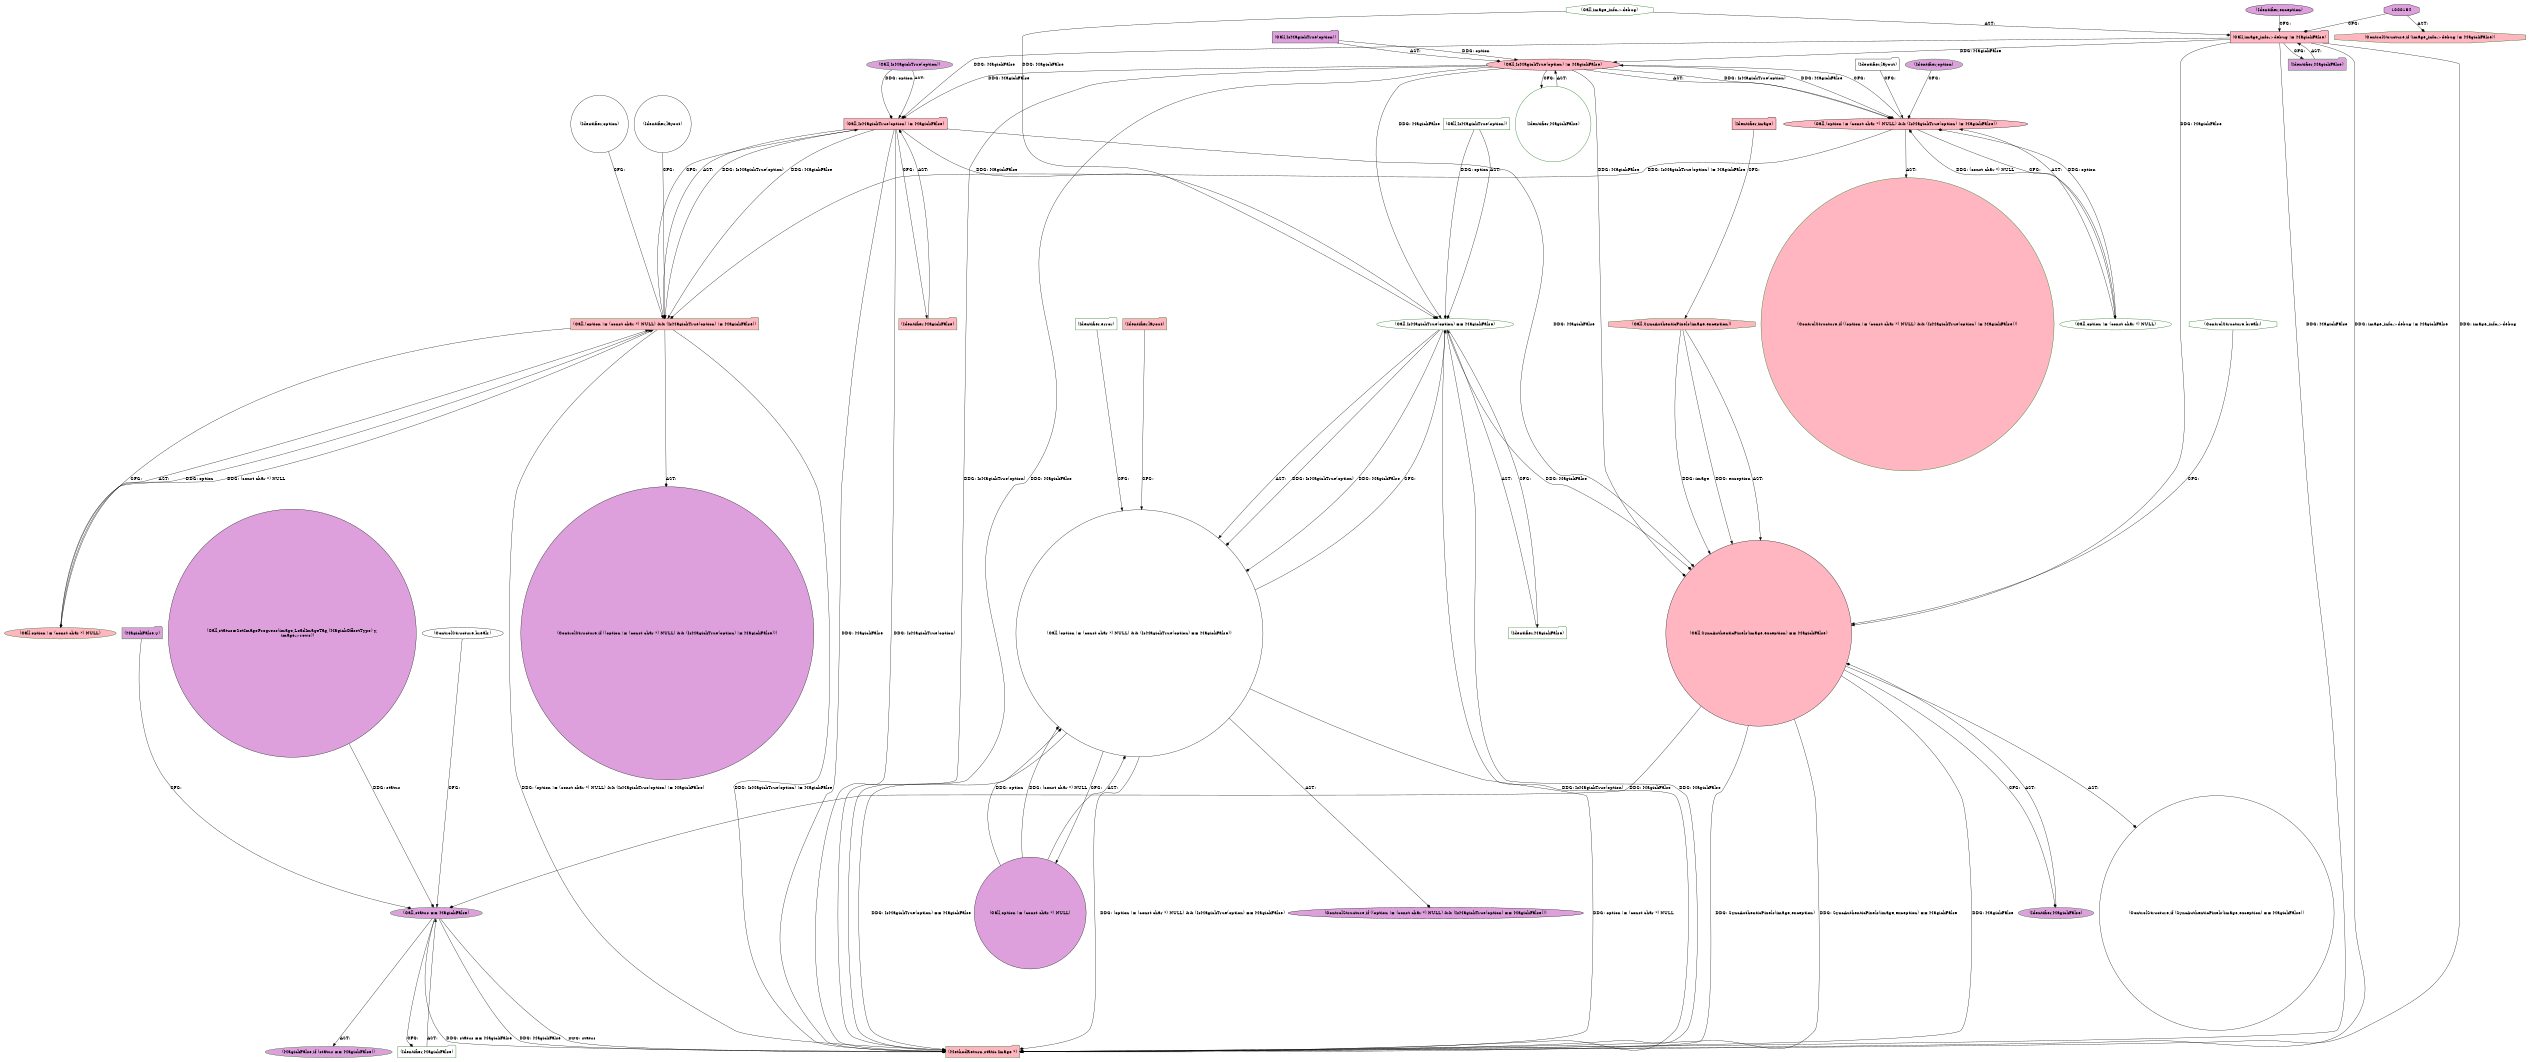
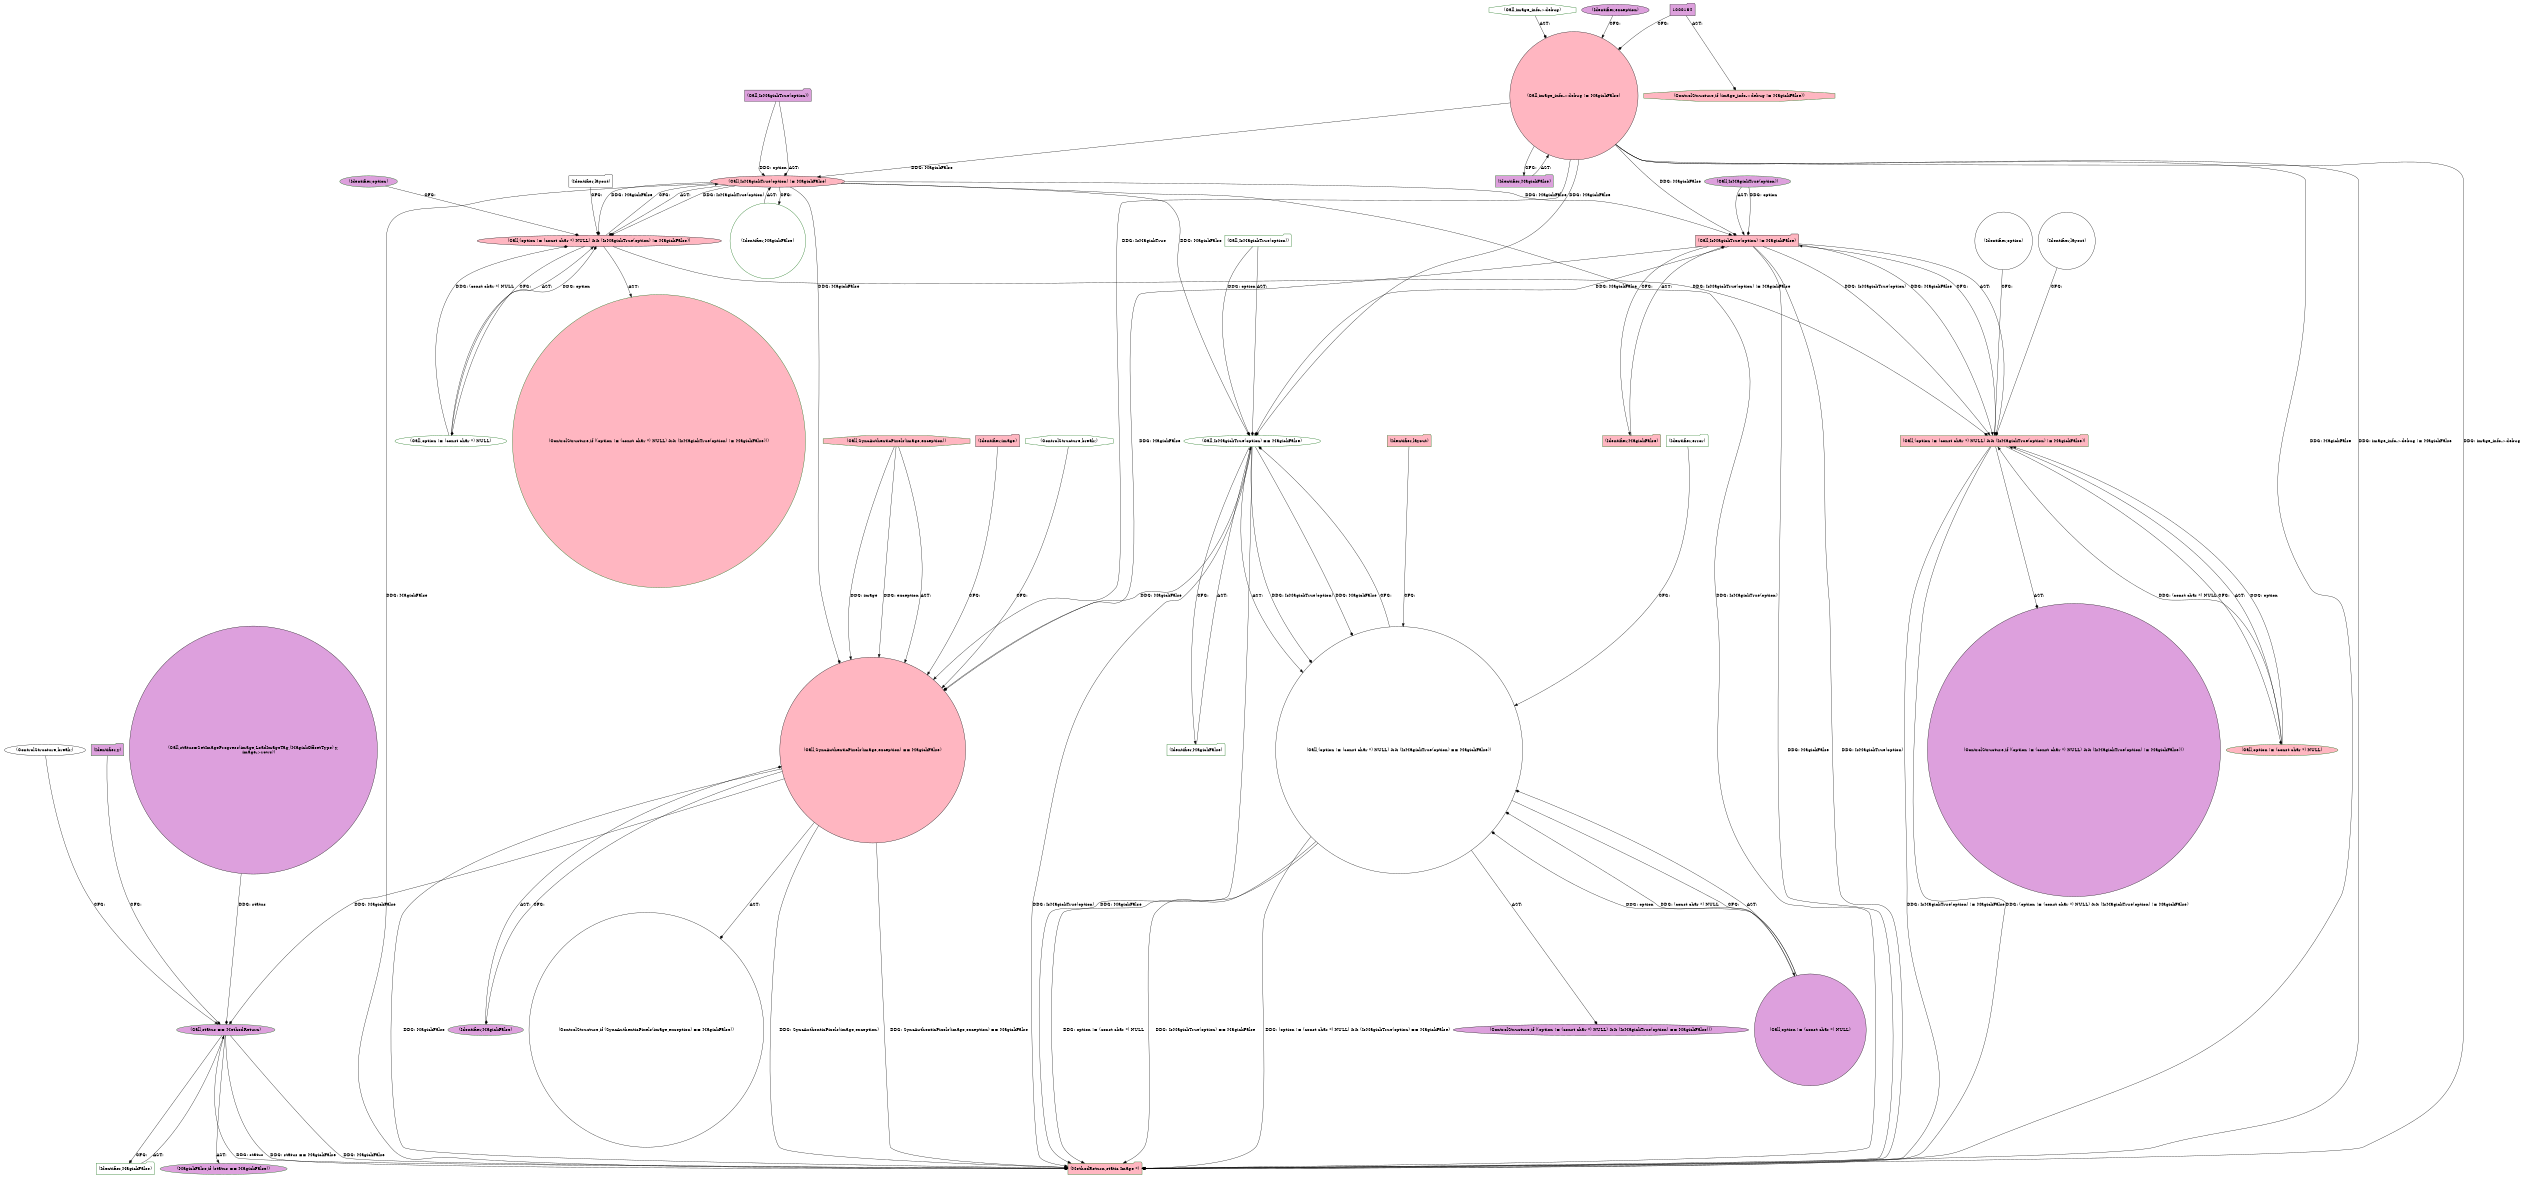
(2402, 10) -> (1683, 10)
(2279, 37) -> (1574, 96)
(1022, 44) -> (1421, 273)
(2201, 124) -> (1144, 241)
(1728, 226) -> (980, 565)
(142, 633) -> (107, 750)
(436, 913) -> (226, 1030)
